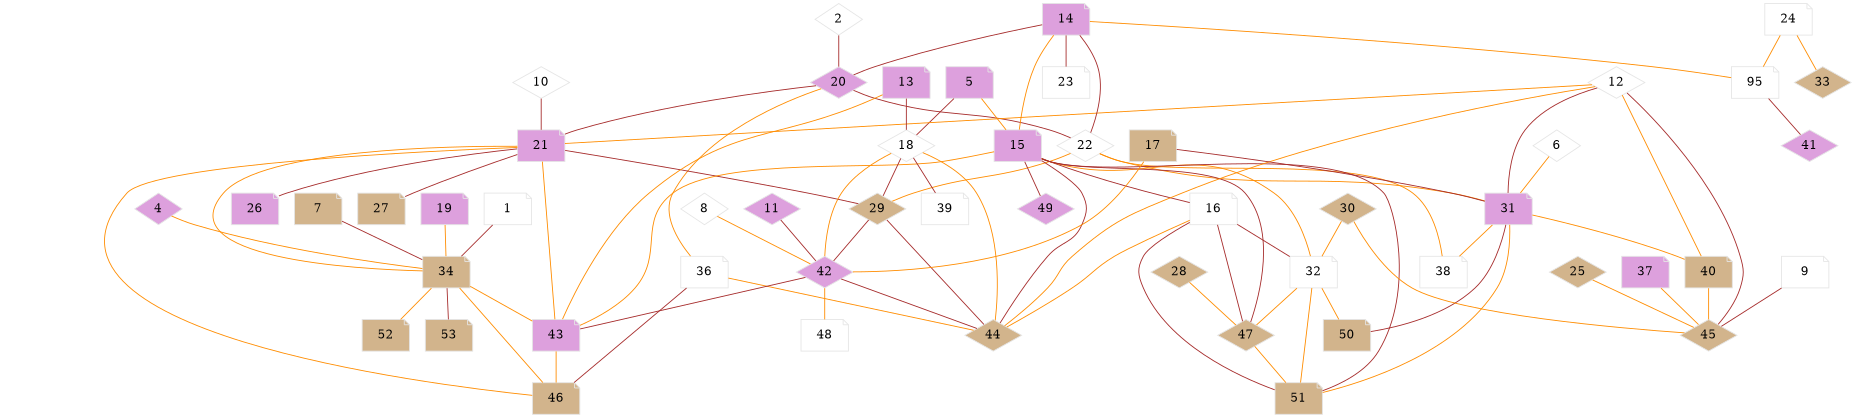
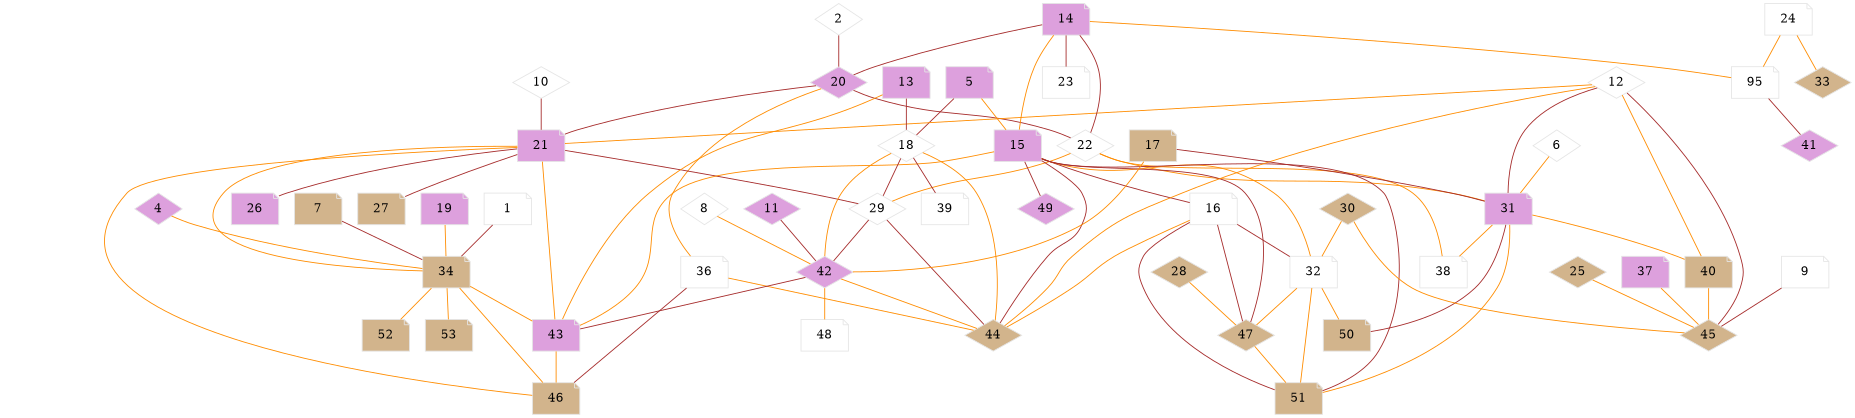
(877, 209) -> (877, 209)
(448, 304) -> (448, 304)
(909, 304) -> (909, 304)
